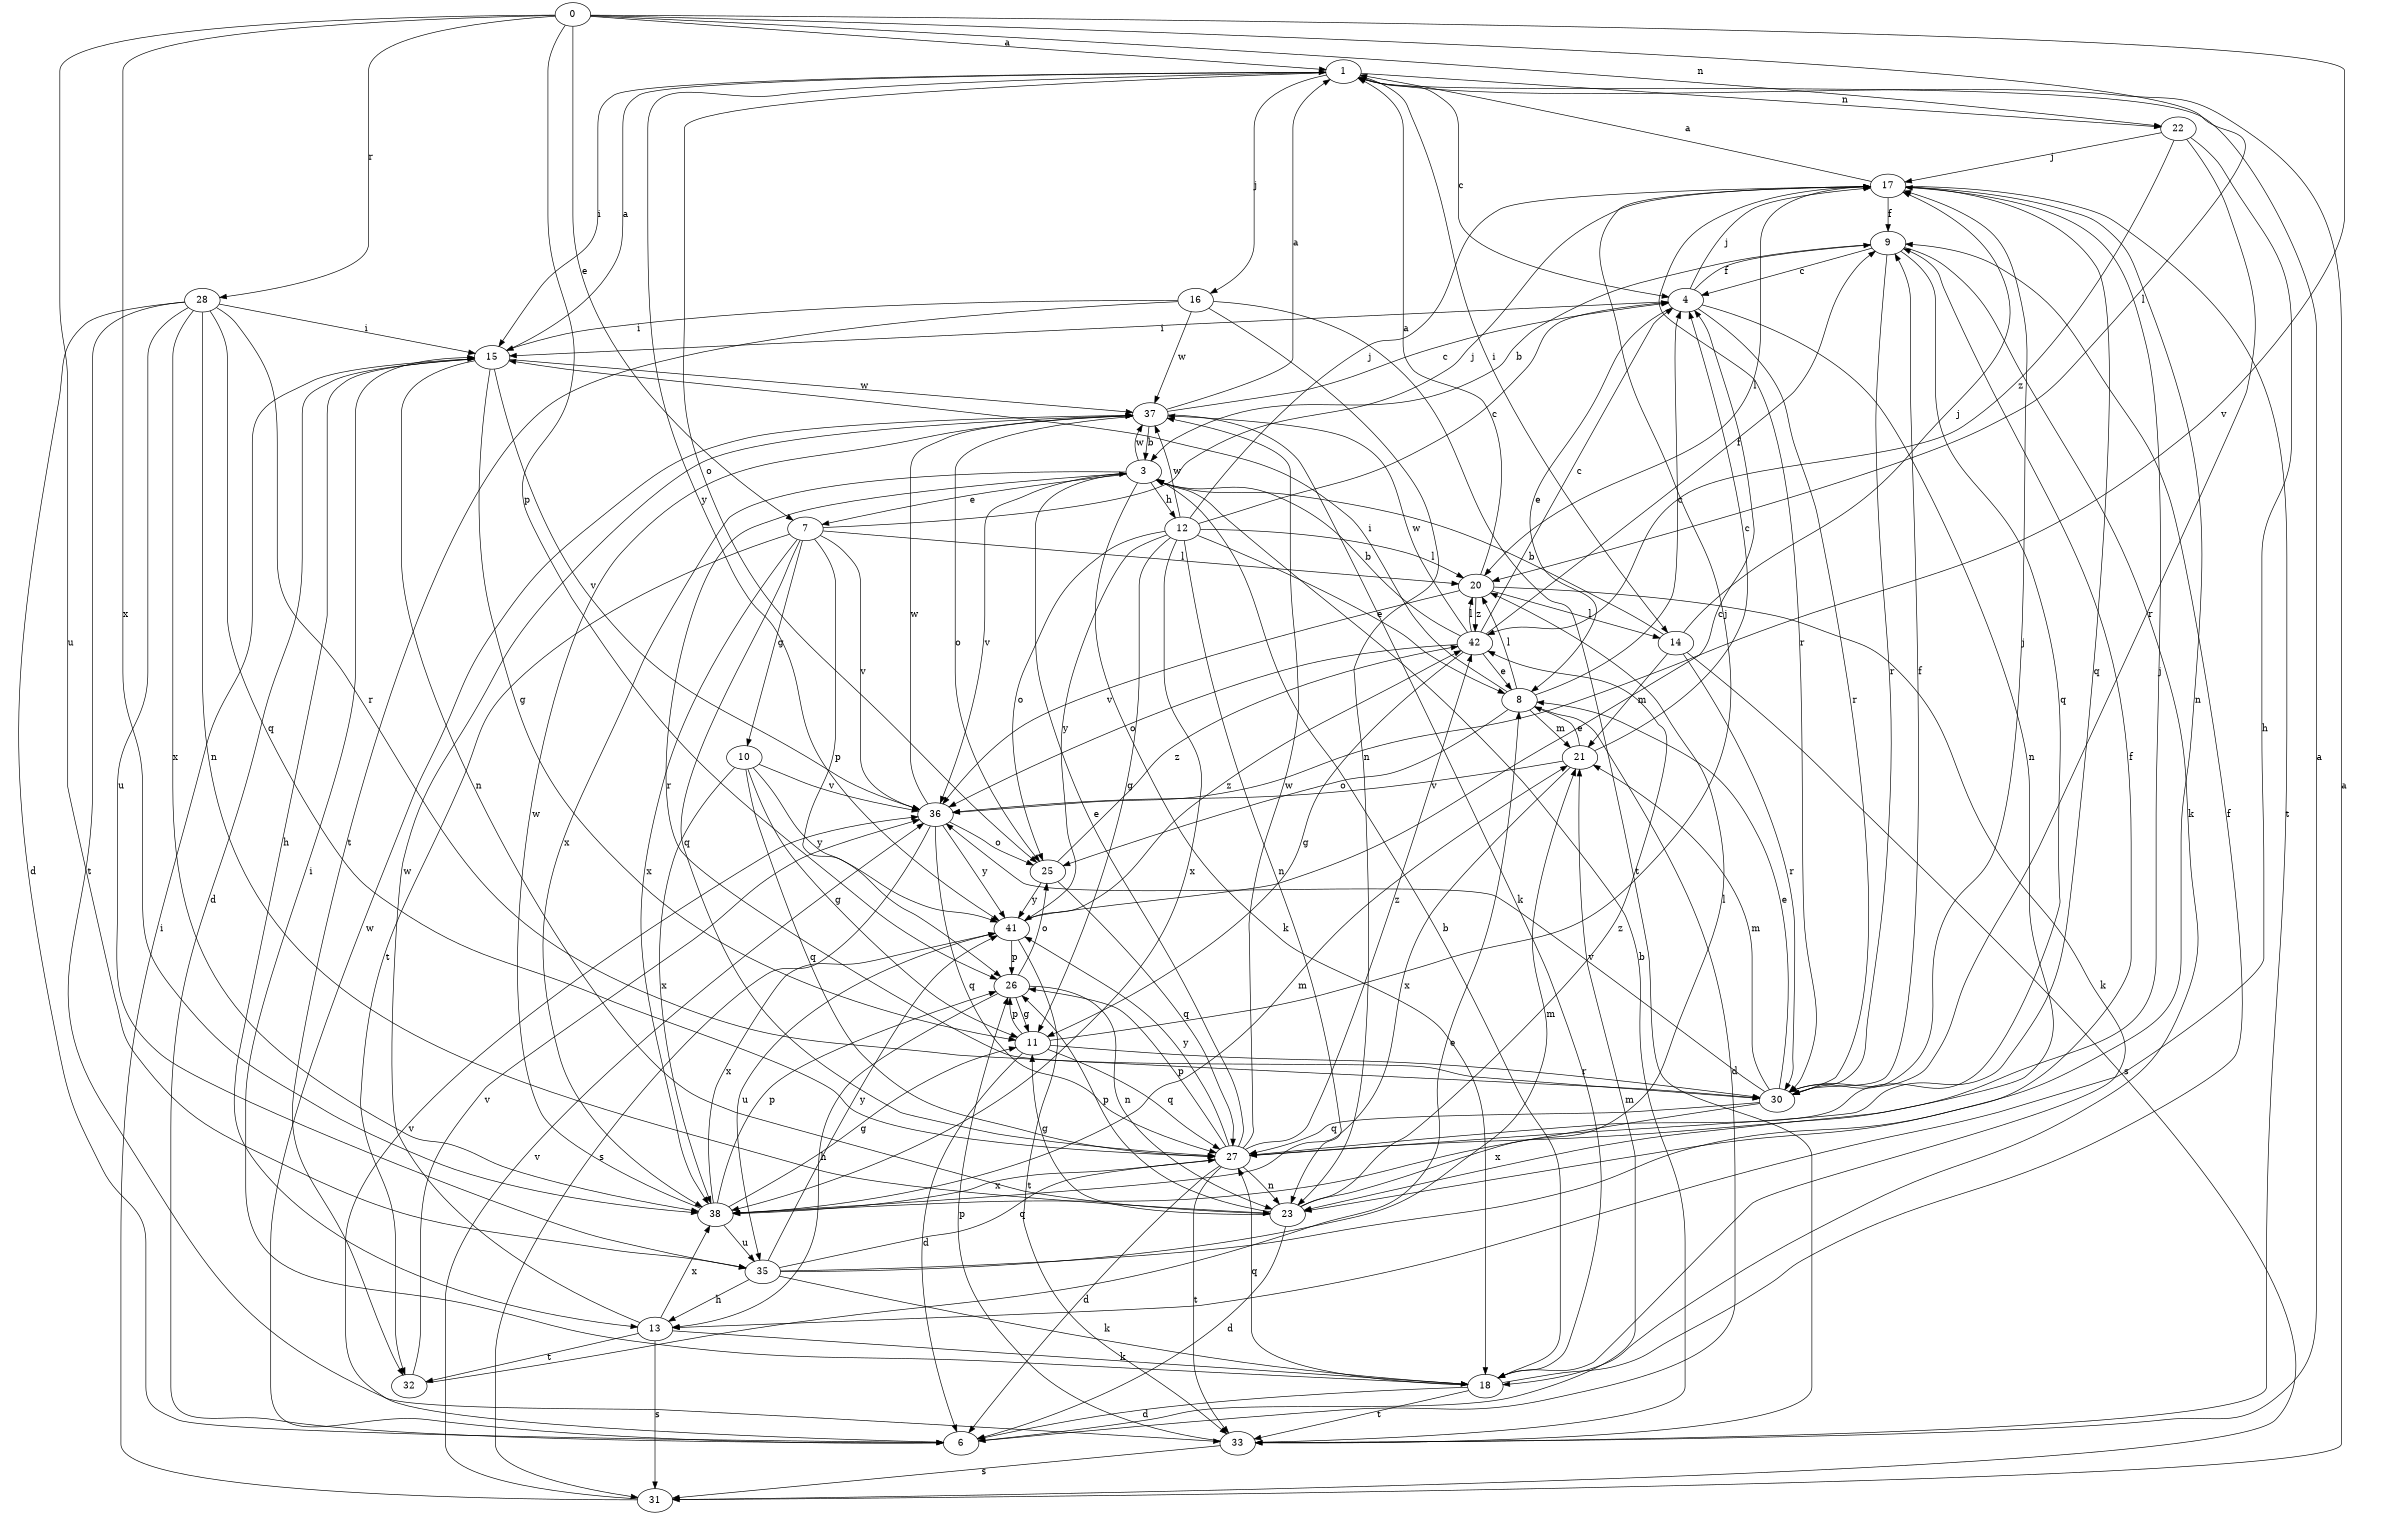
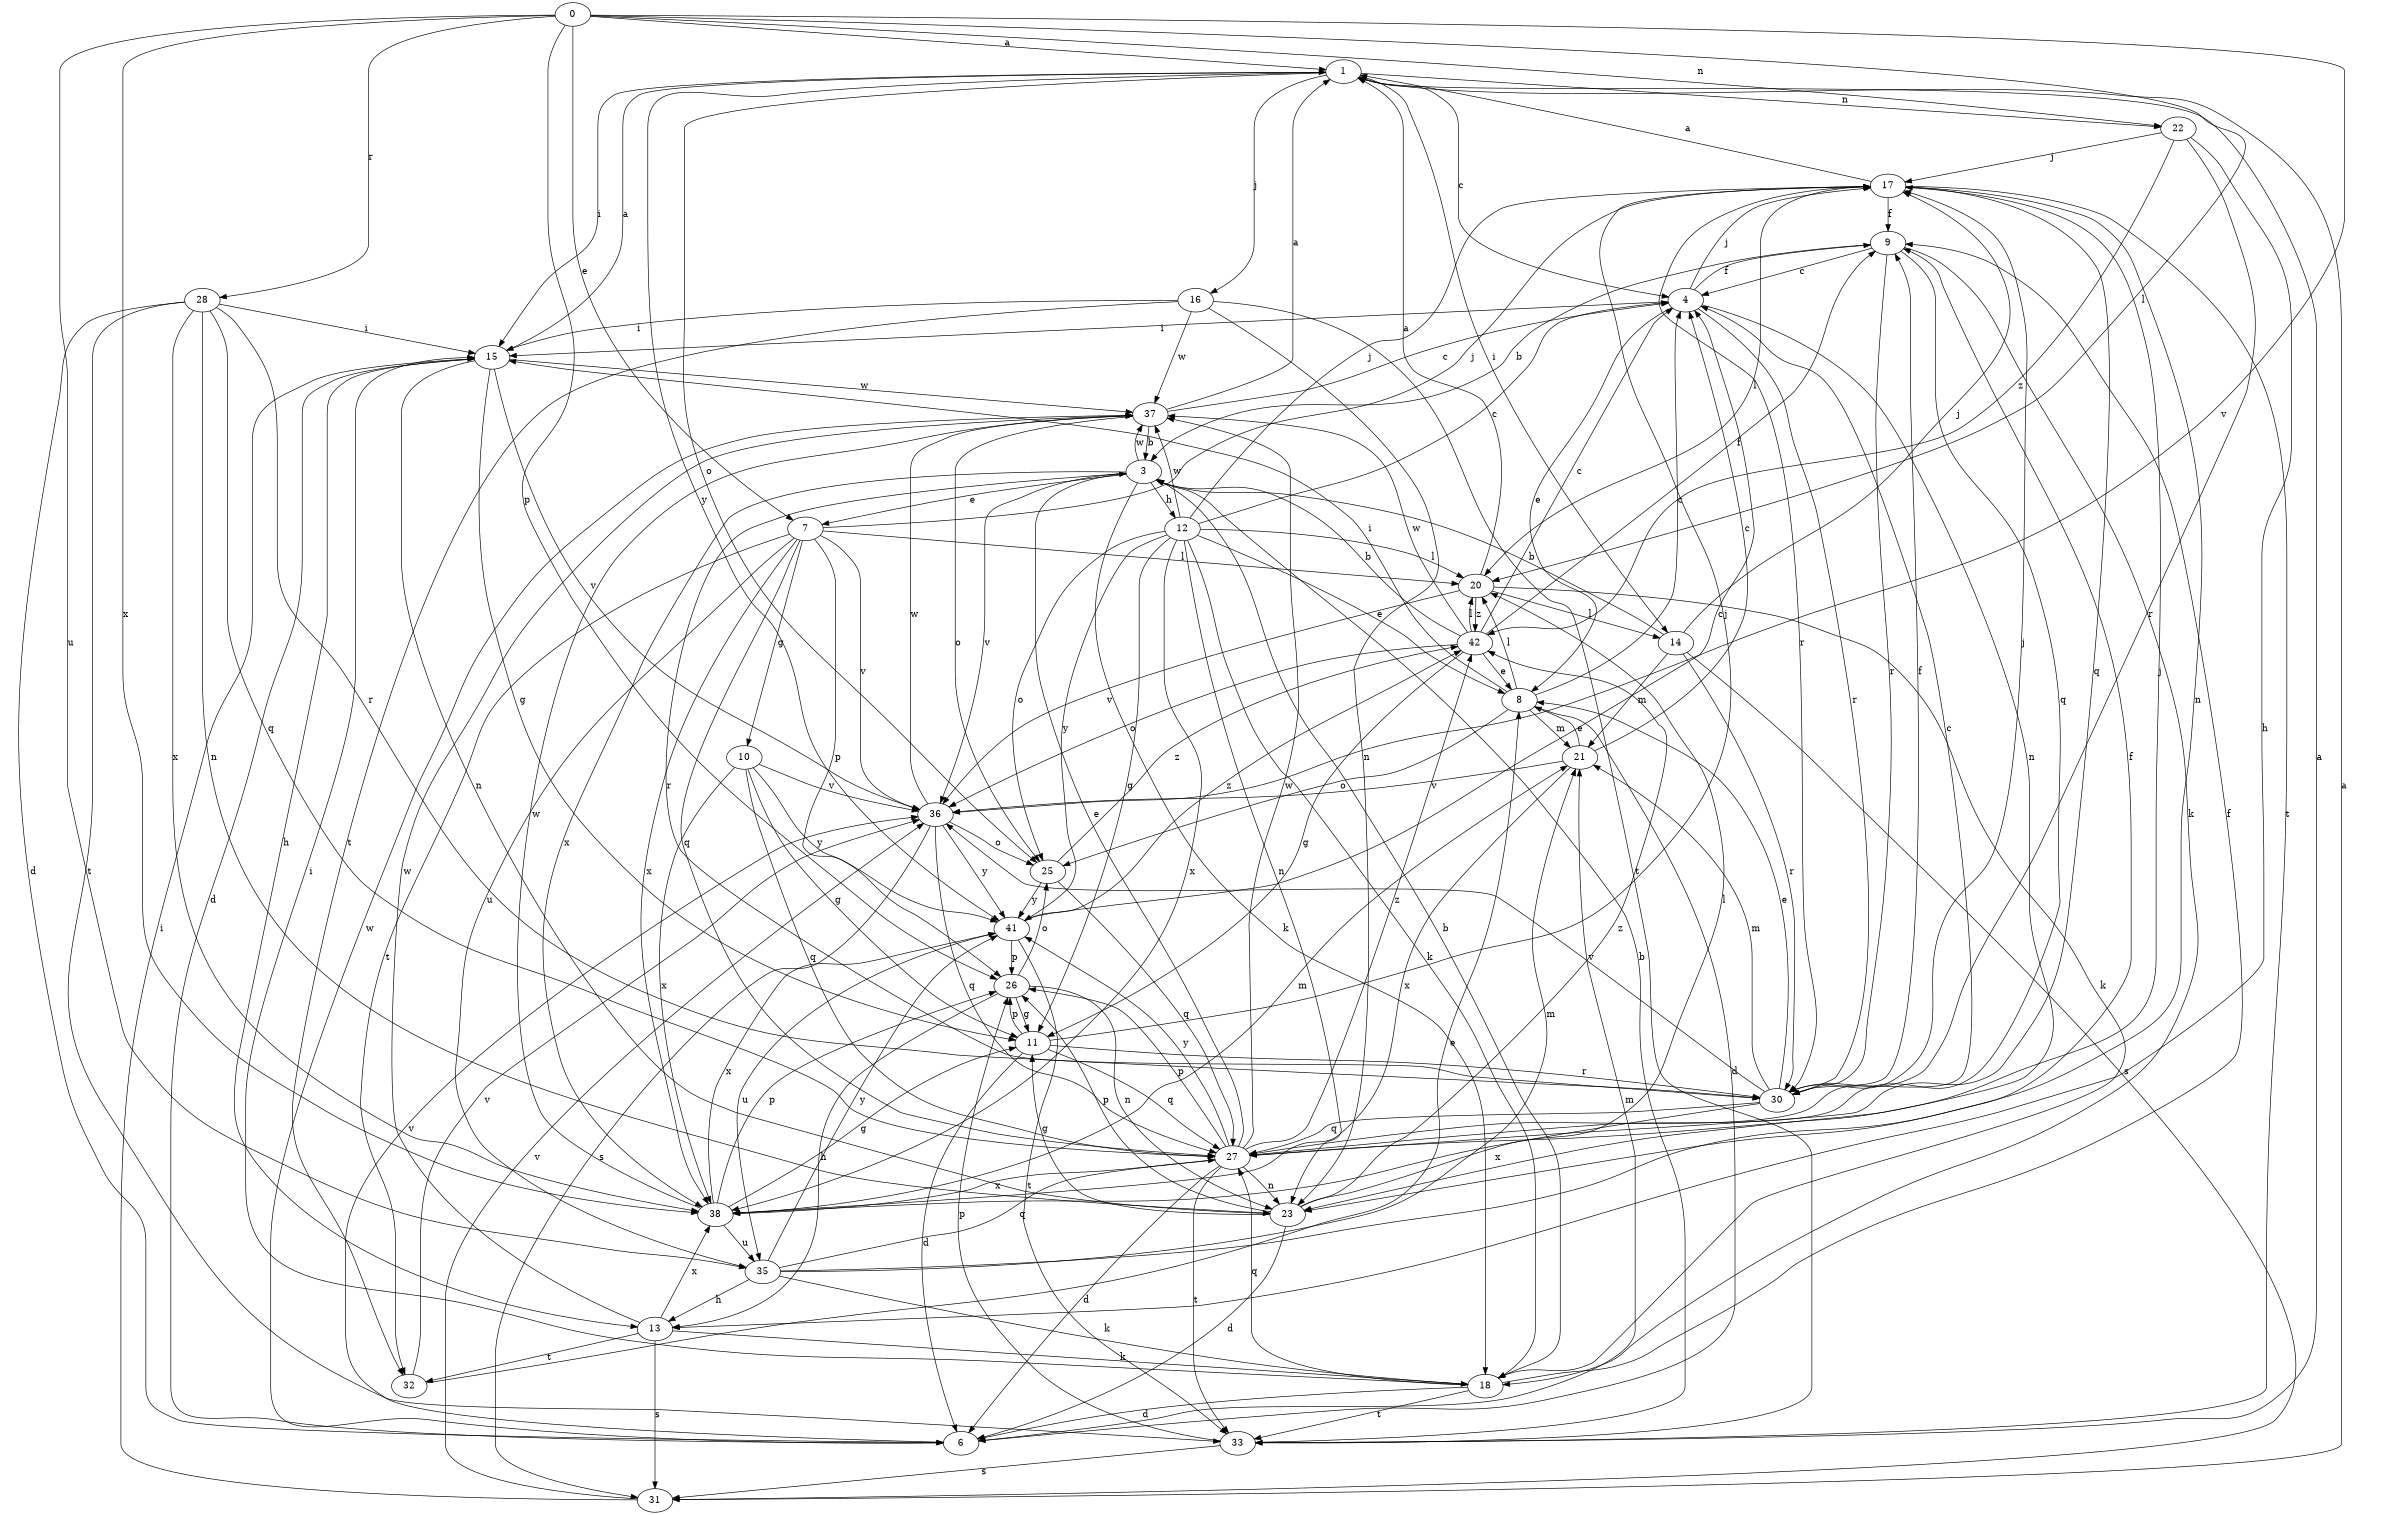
(1495, 858) -> (1401, 927)
(119, 986) -> (473, 928)
none -> (1971, 1010)
